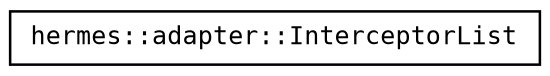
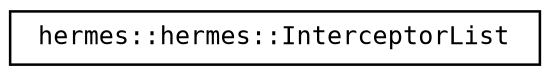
(275, 38) -> (275, 38)
